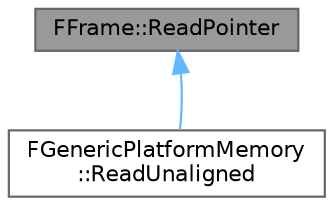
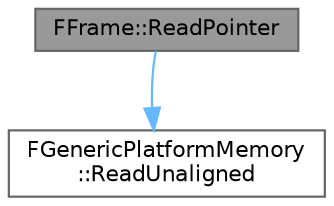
(182, 102) -> (152, 79)
